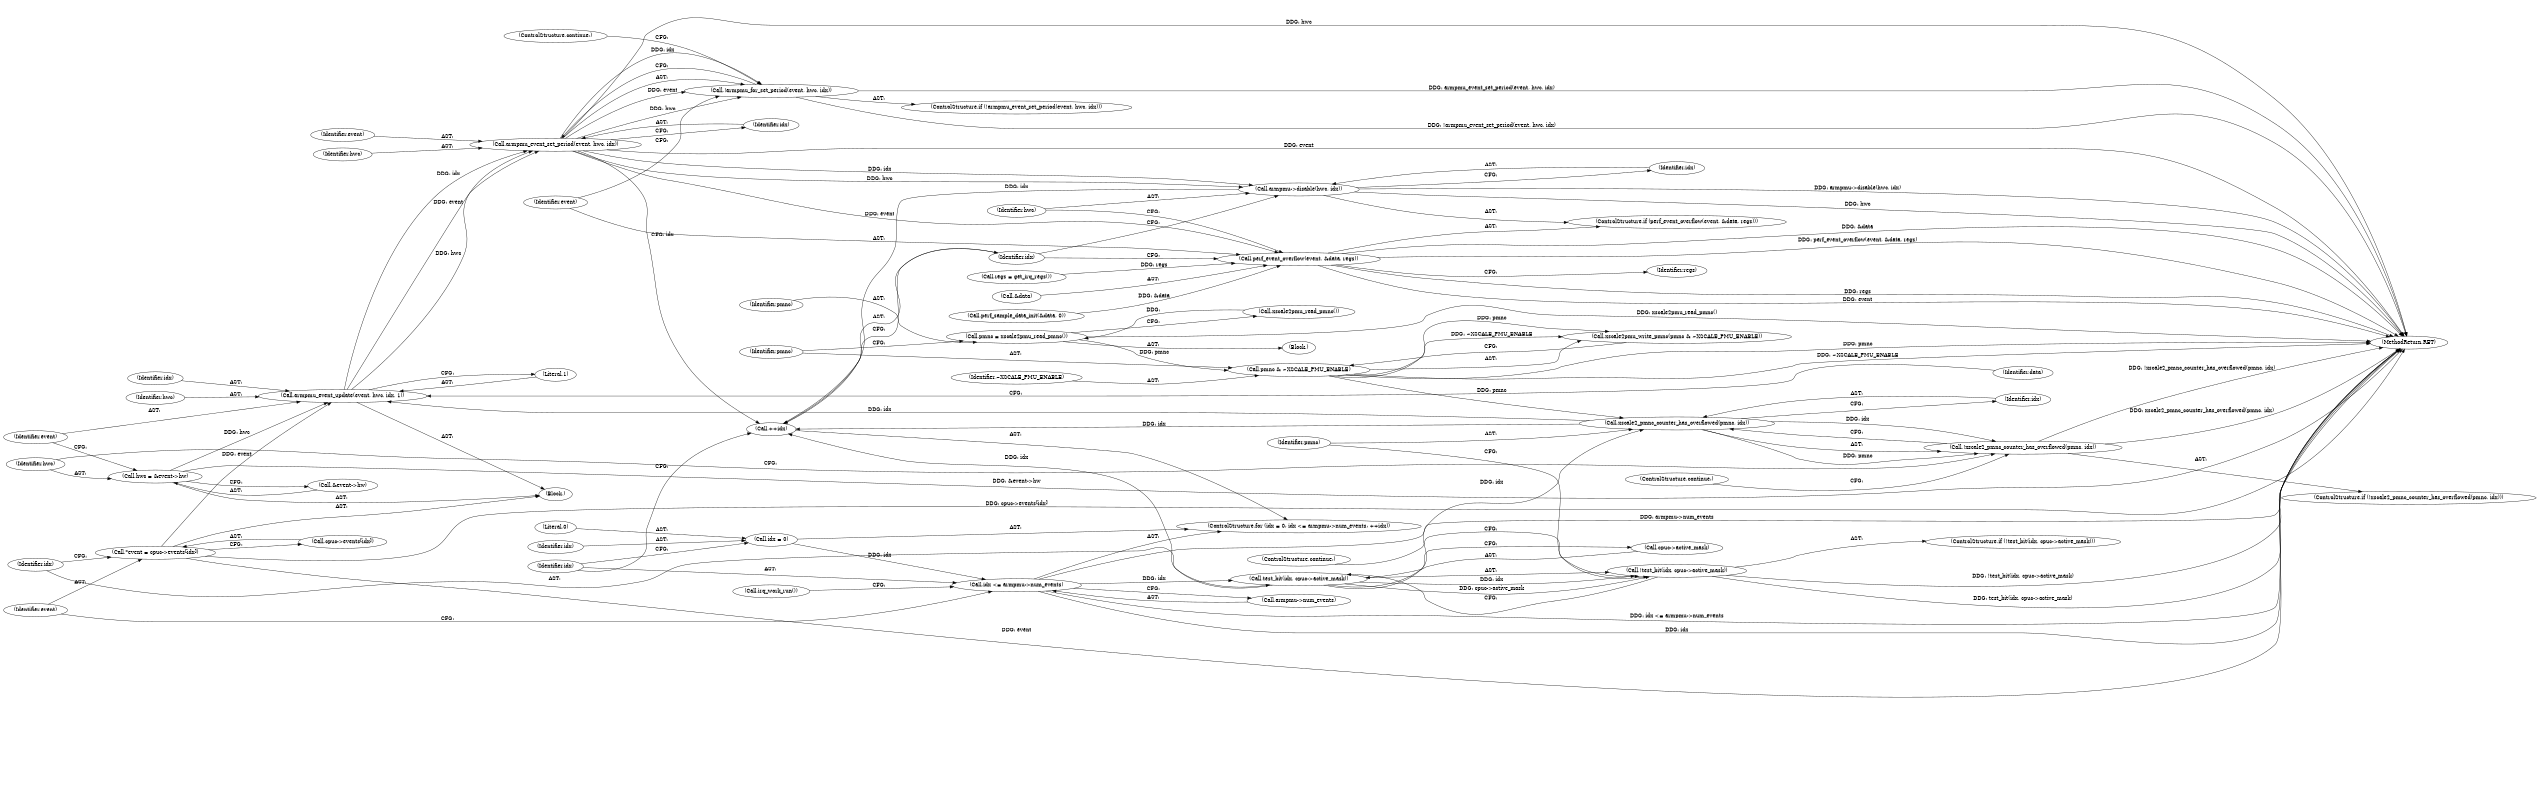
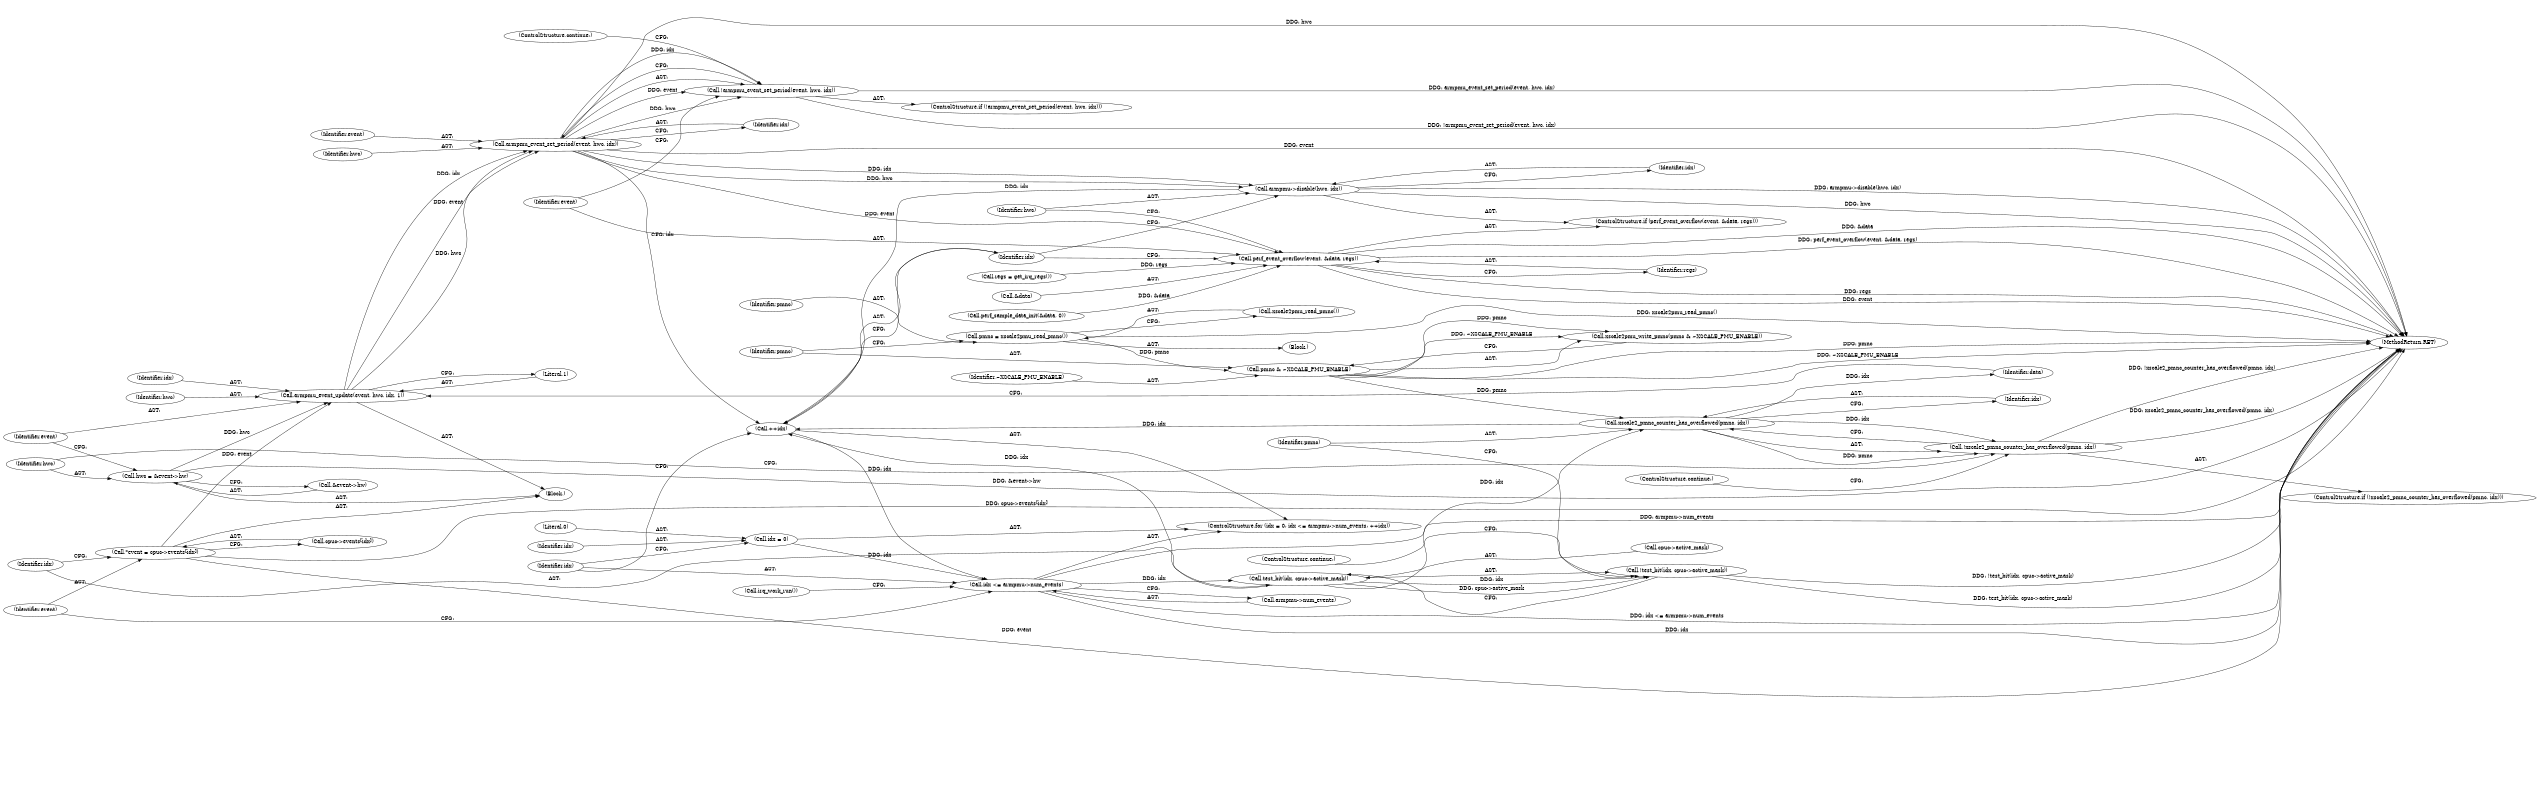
(771, 91) -> (771, 91)
none -> (1513, 266)
(1154, 310) -> (1154, 310)
(990, 413) -> (1855, 383)
none -> (884, 509)
(2023, 542) -> none
(1469, 548) -> none
